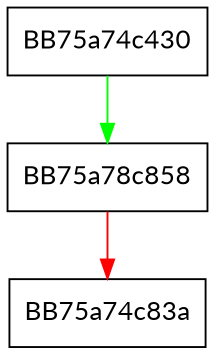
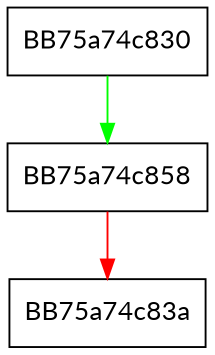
(108, 41) -> (108, 41)
(108, 177) -> (108, 177)
